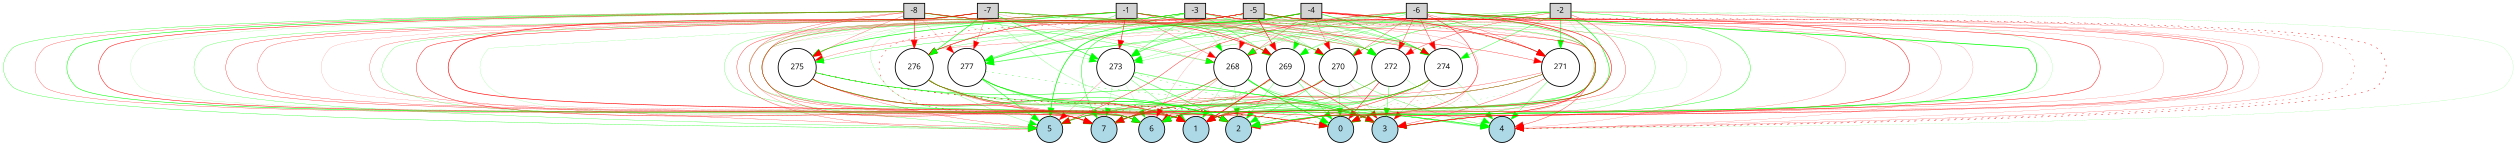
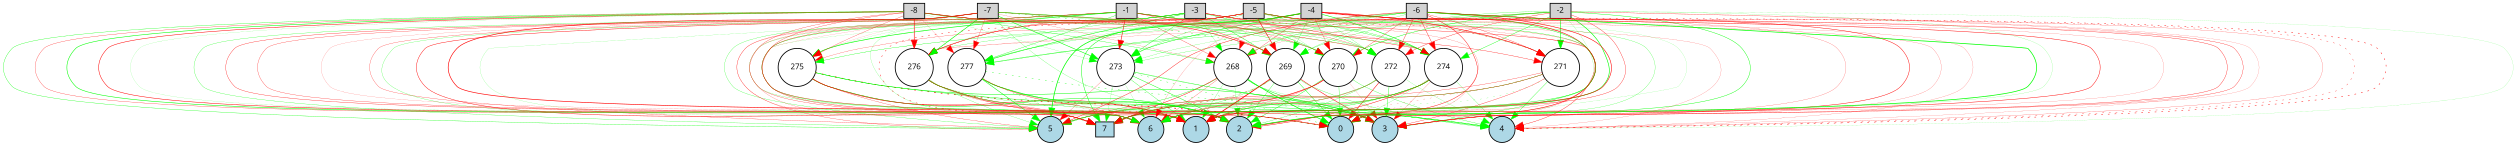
(1057, 102) -> (1056, 102)
(1104, 129) -> (1105, 129)
